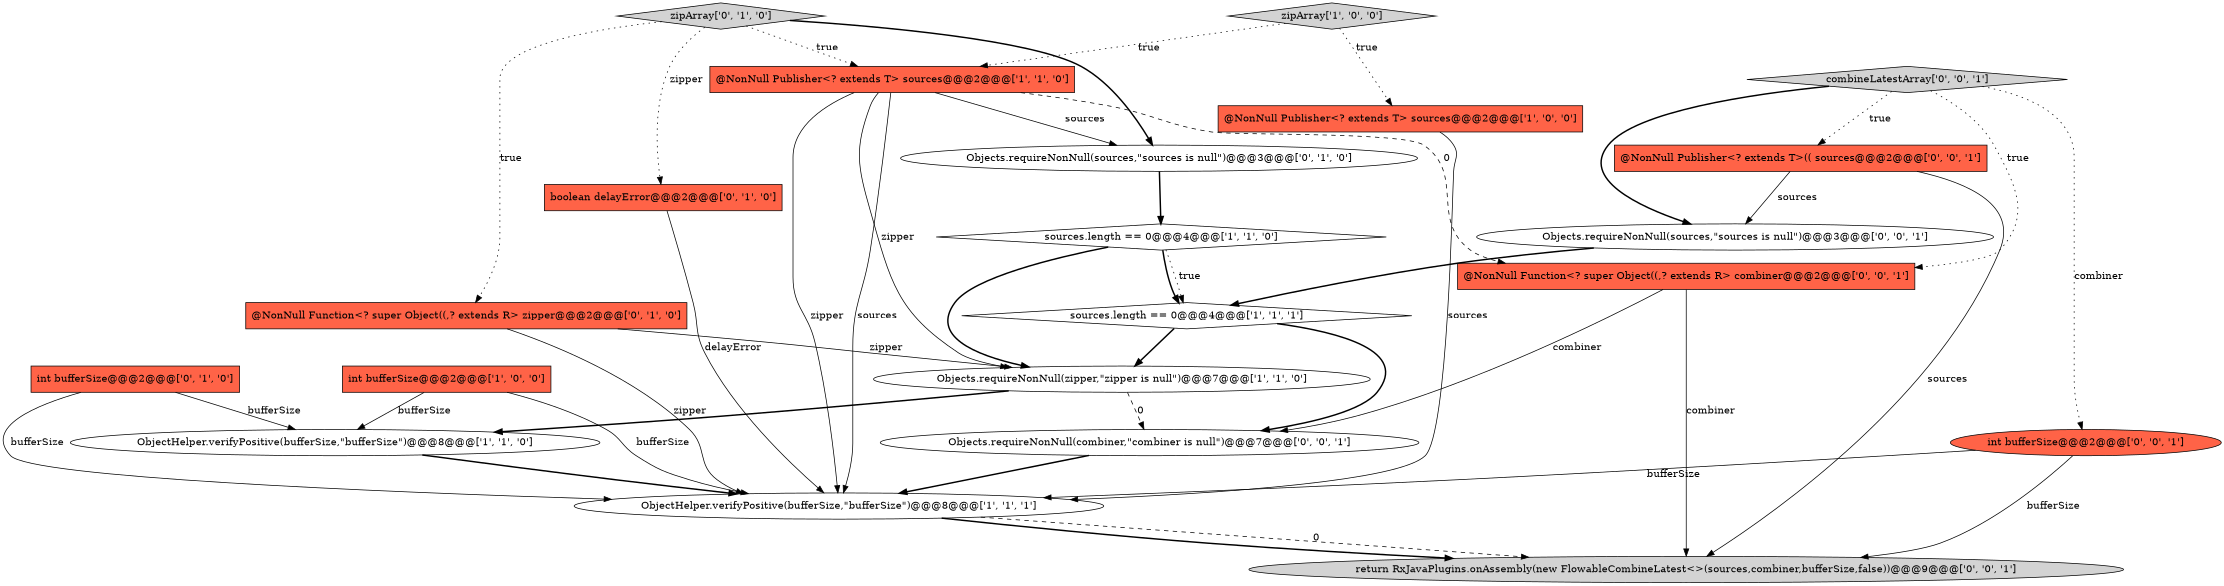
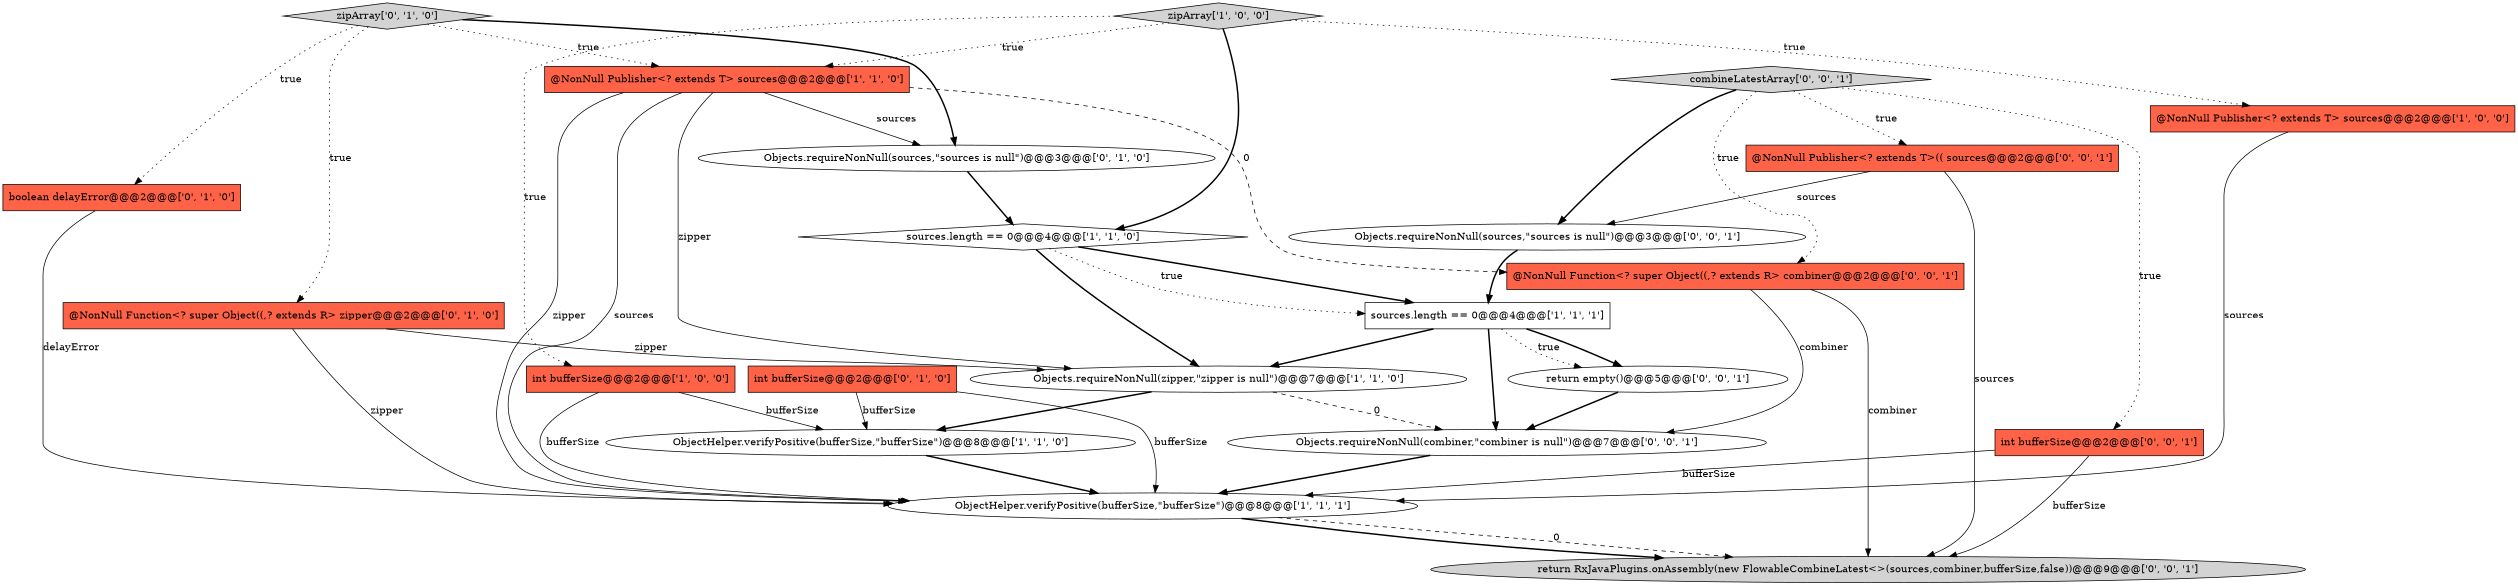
none -> (664, 39)
(687, 79) -> (291, 79)
none -> (1226, 163)
(2099, 276) -> (2151, 276)
(1187, 316) -> (1488, 316)
none -> (1648, 379)
(2086, 443) -> (2099, 443)
